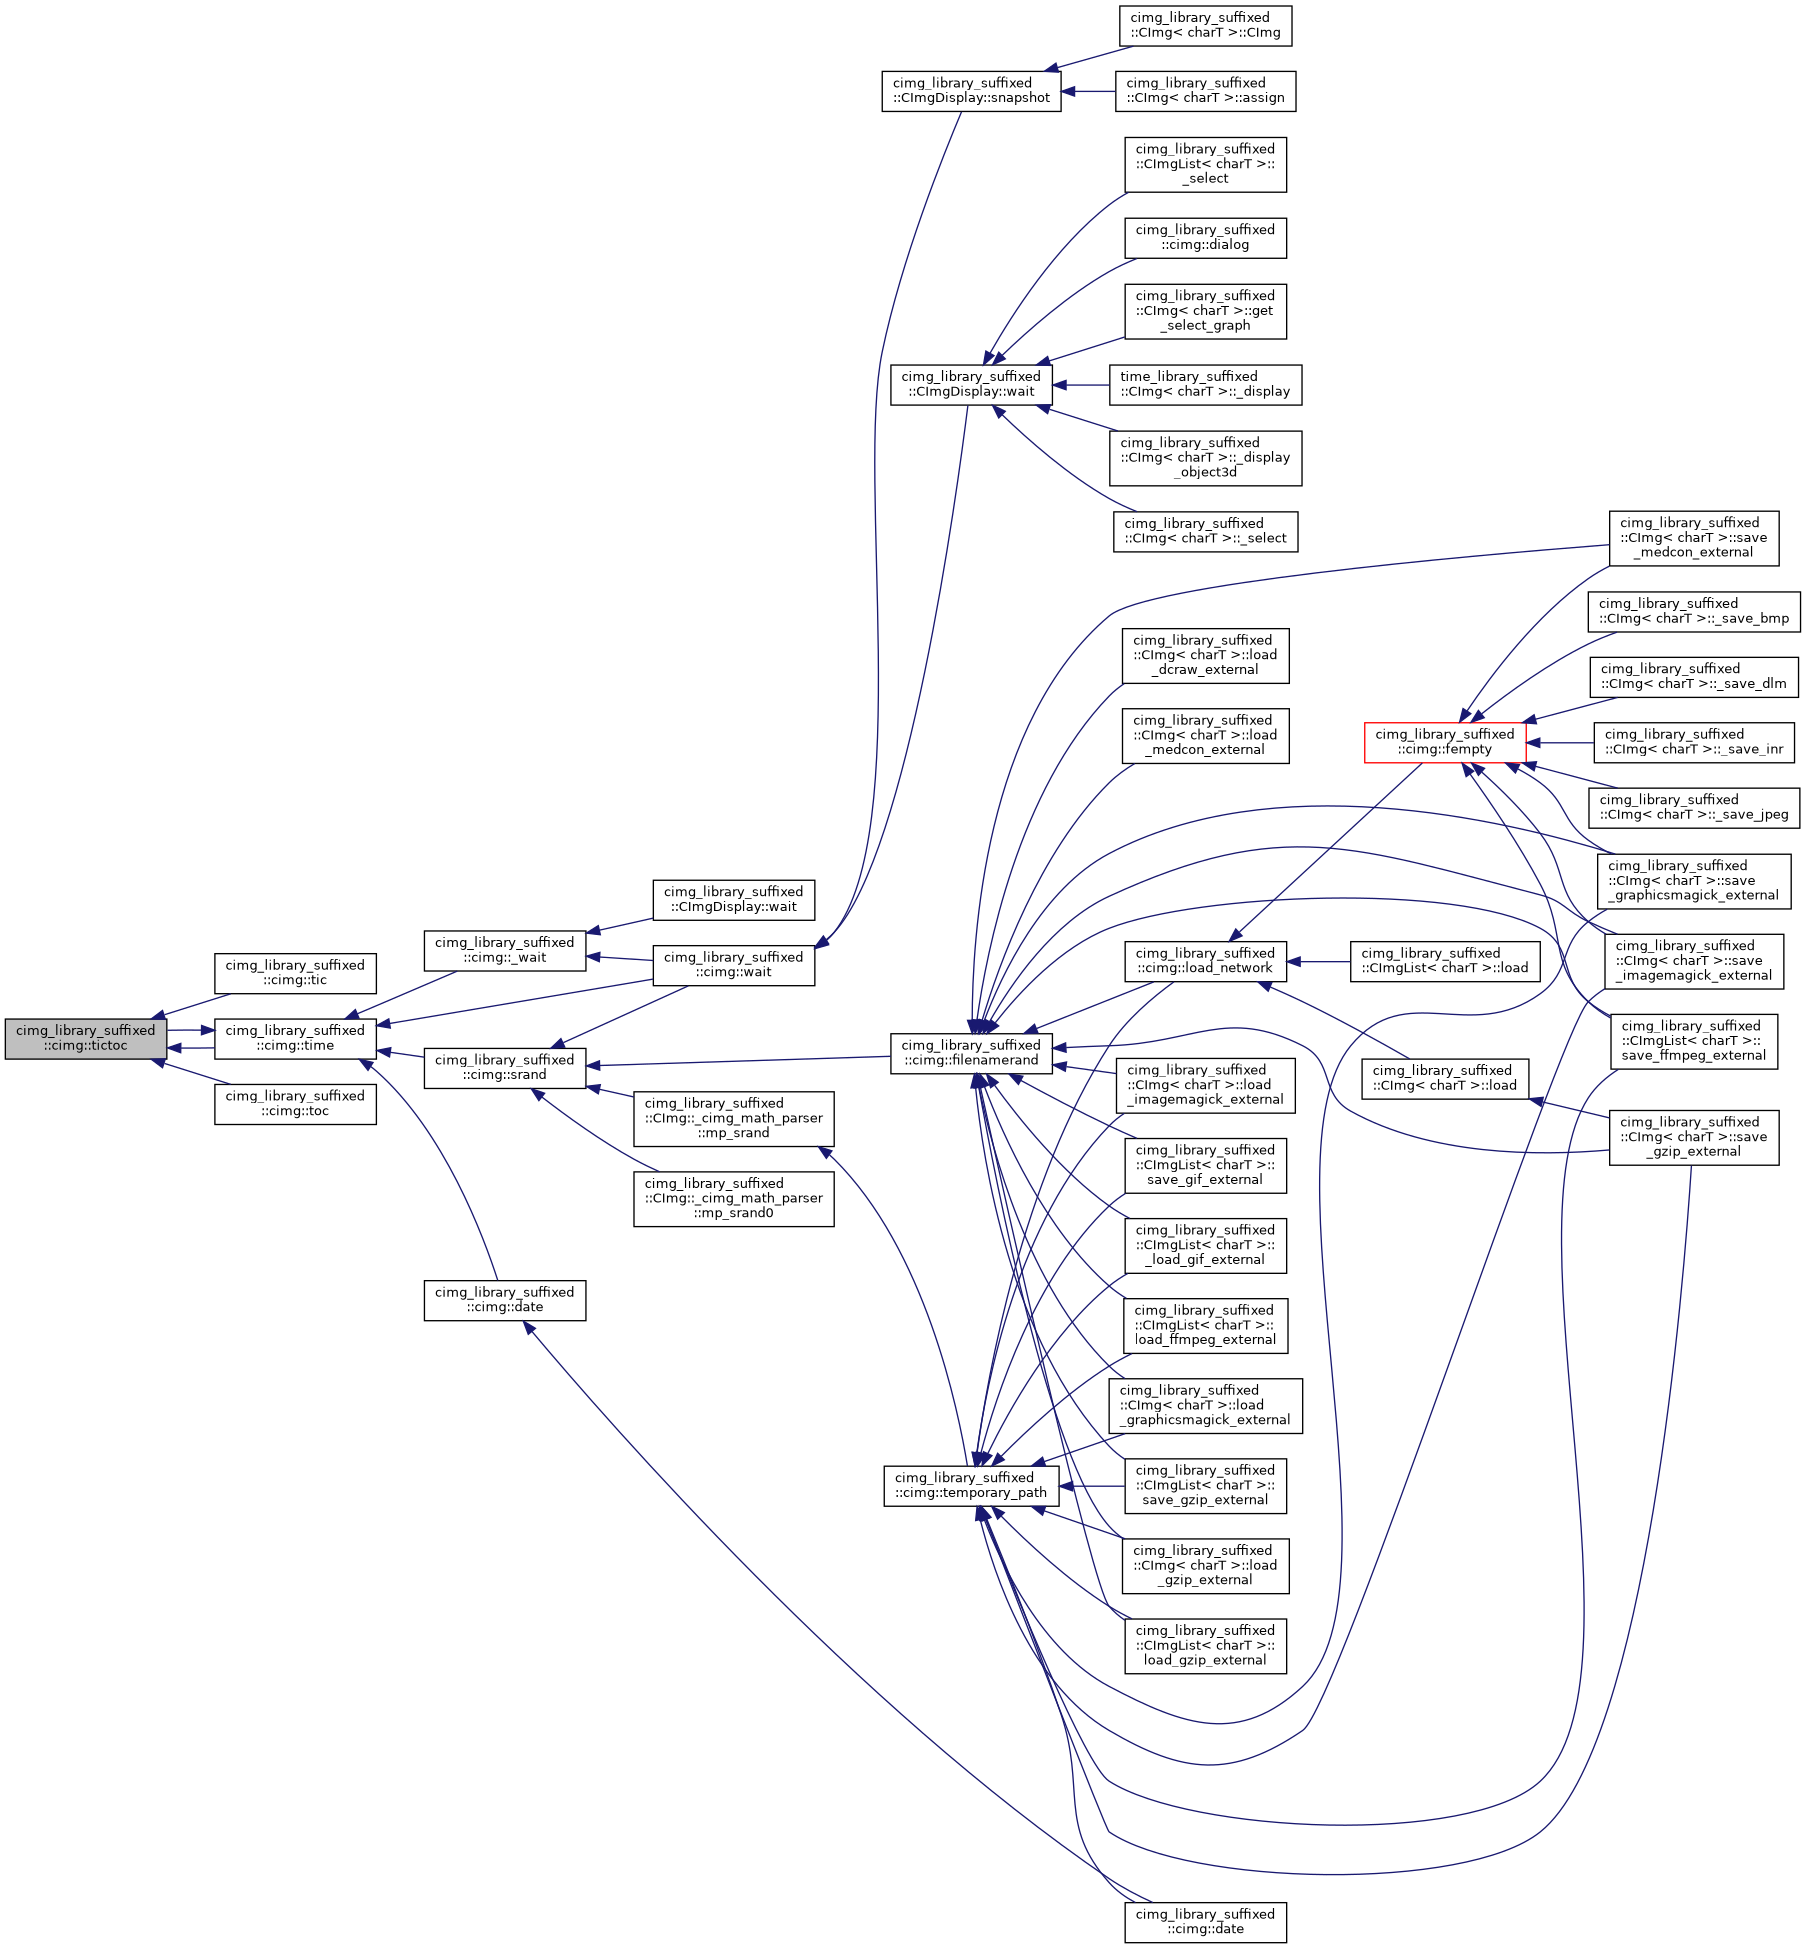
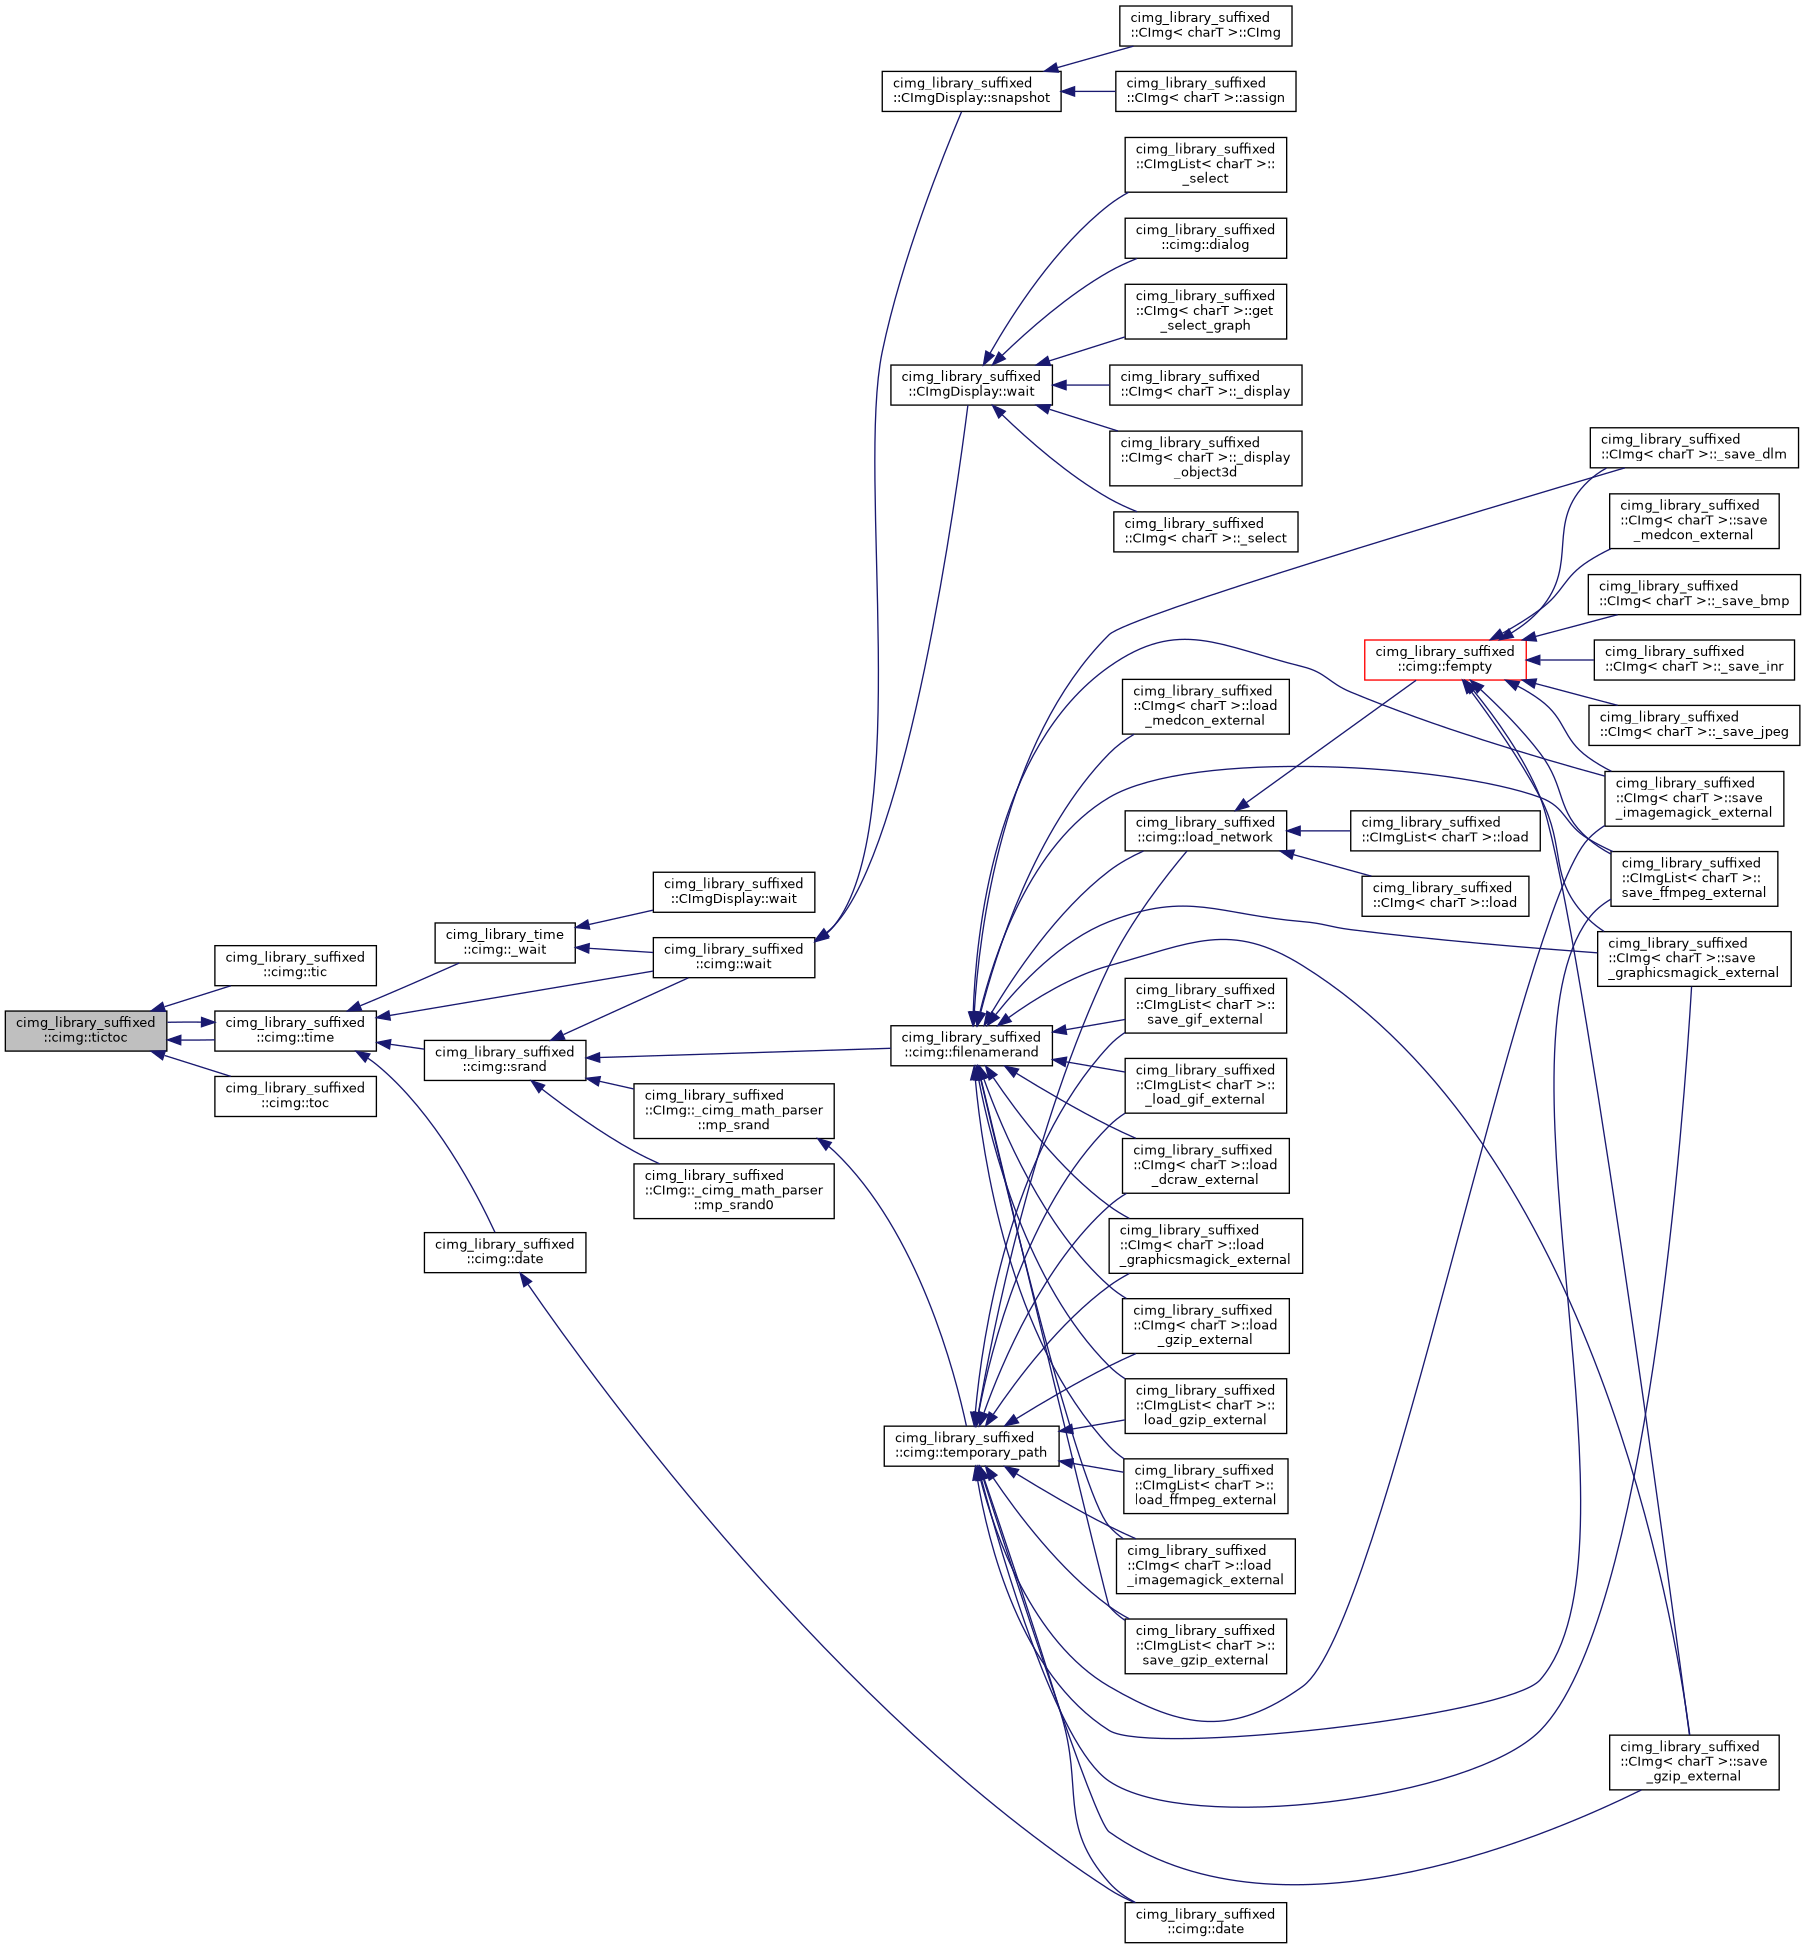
(1206, 385) -> (1206, 385)
(1141, 603) -> (1171, 609)
(505, 951) -> (505, 943)
(1574, 1110) -> (1614, 1202)
none -> (1054, 1270)
